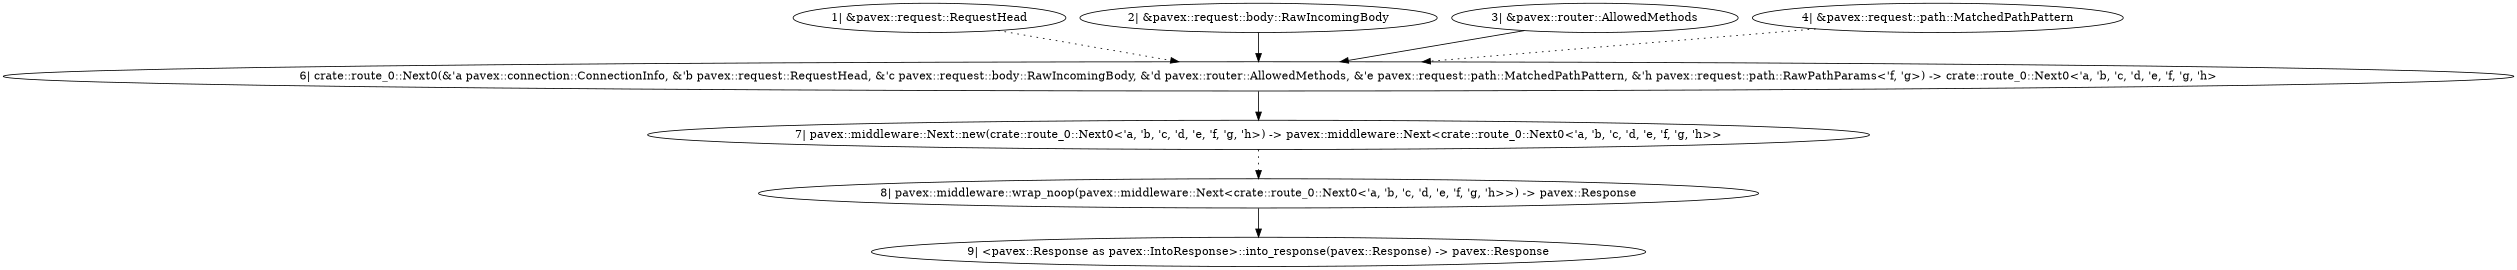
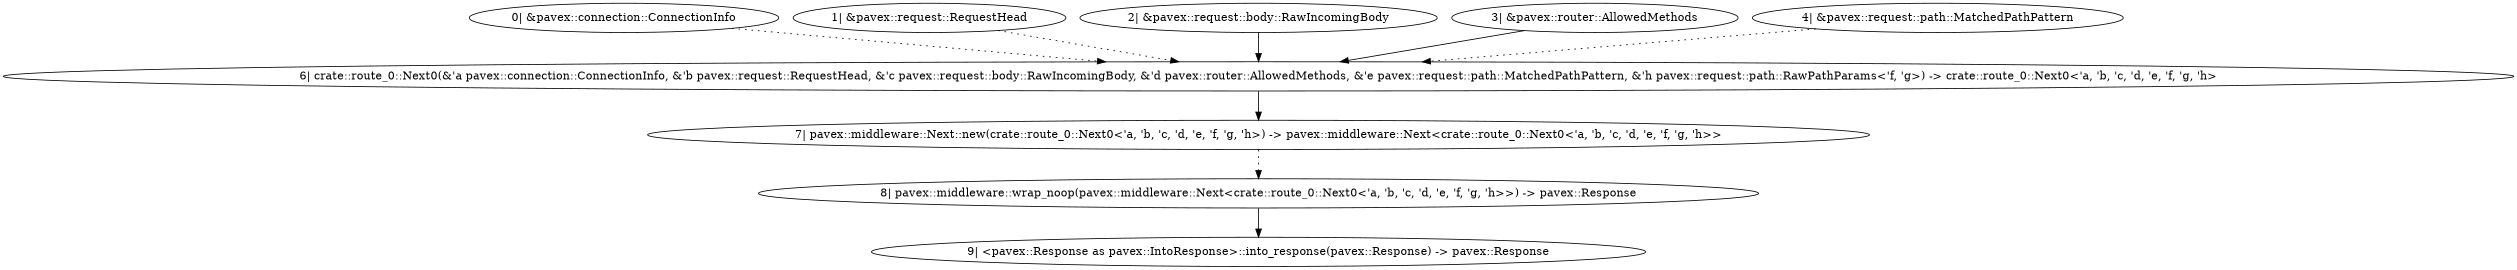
none -> (624, 18)
